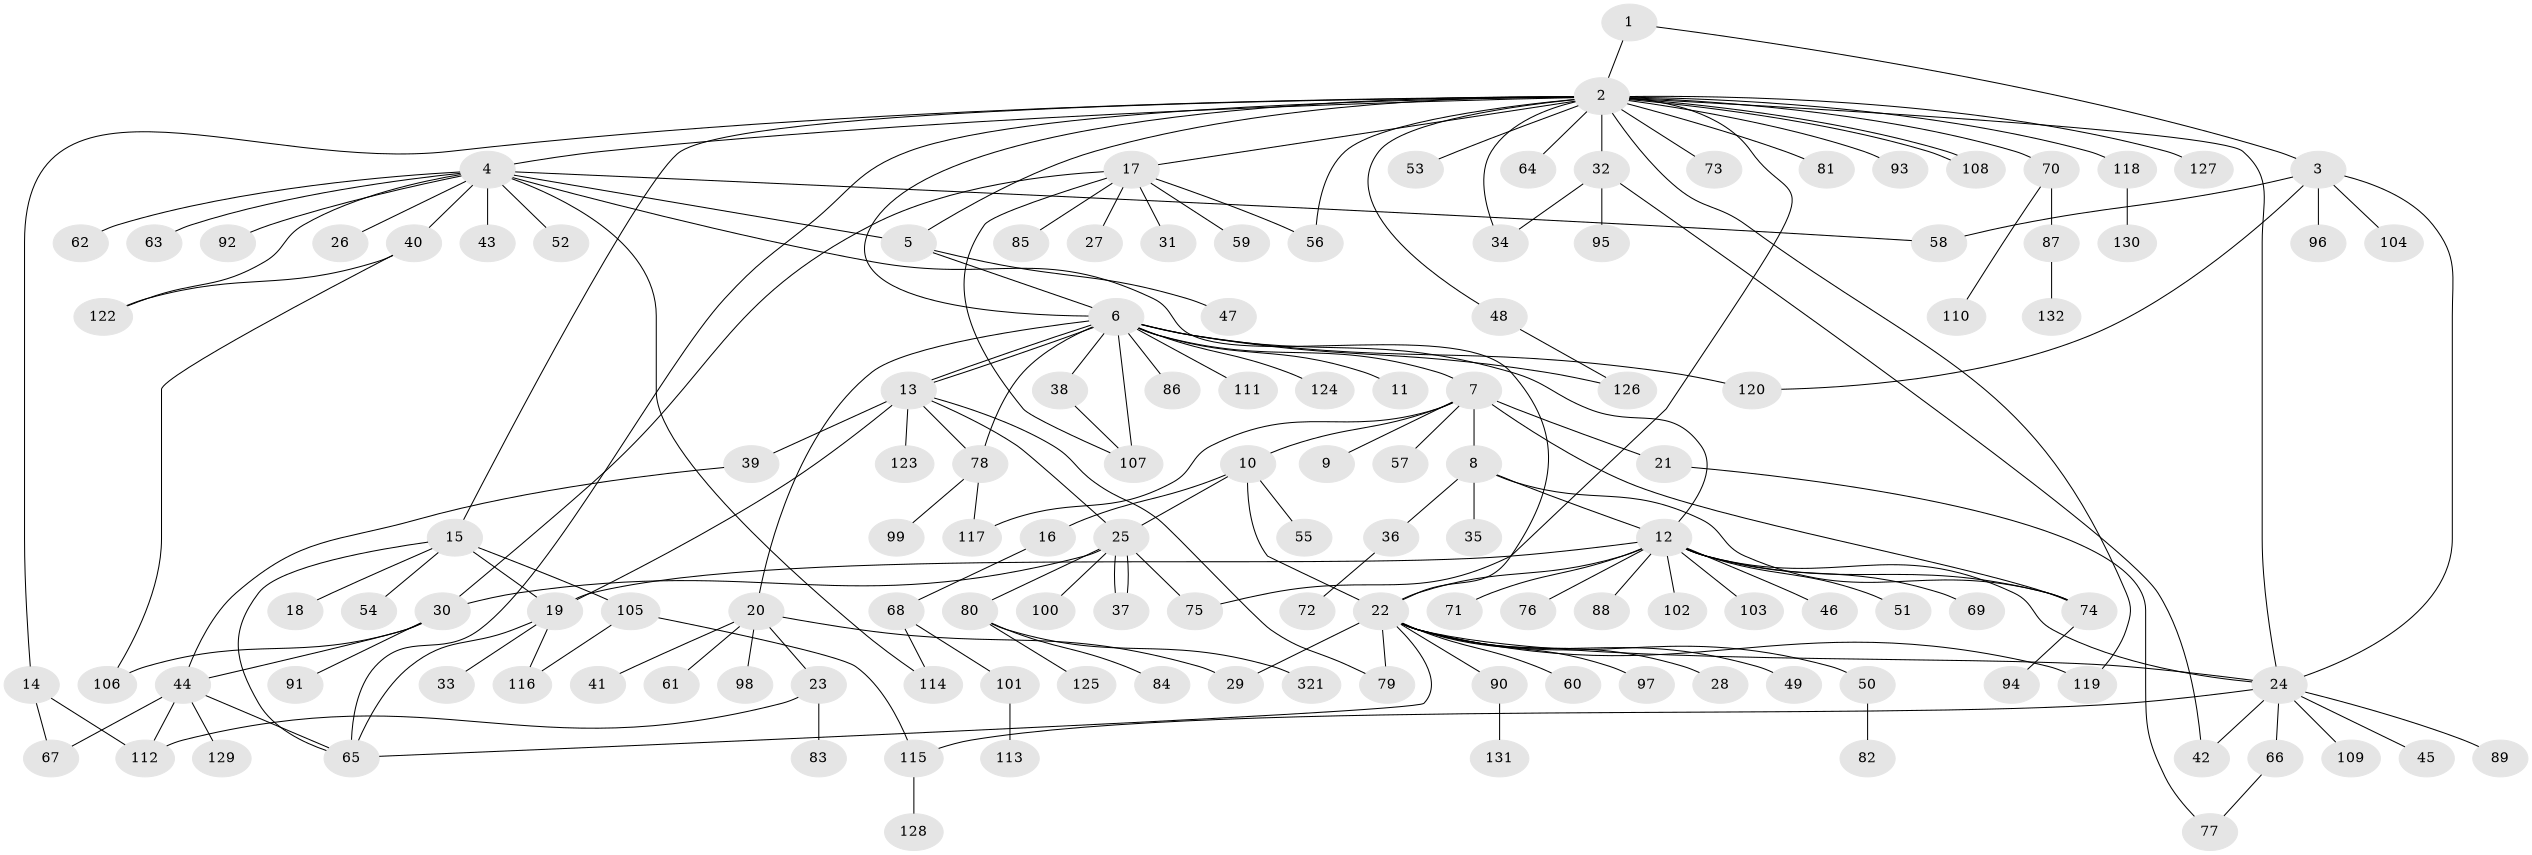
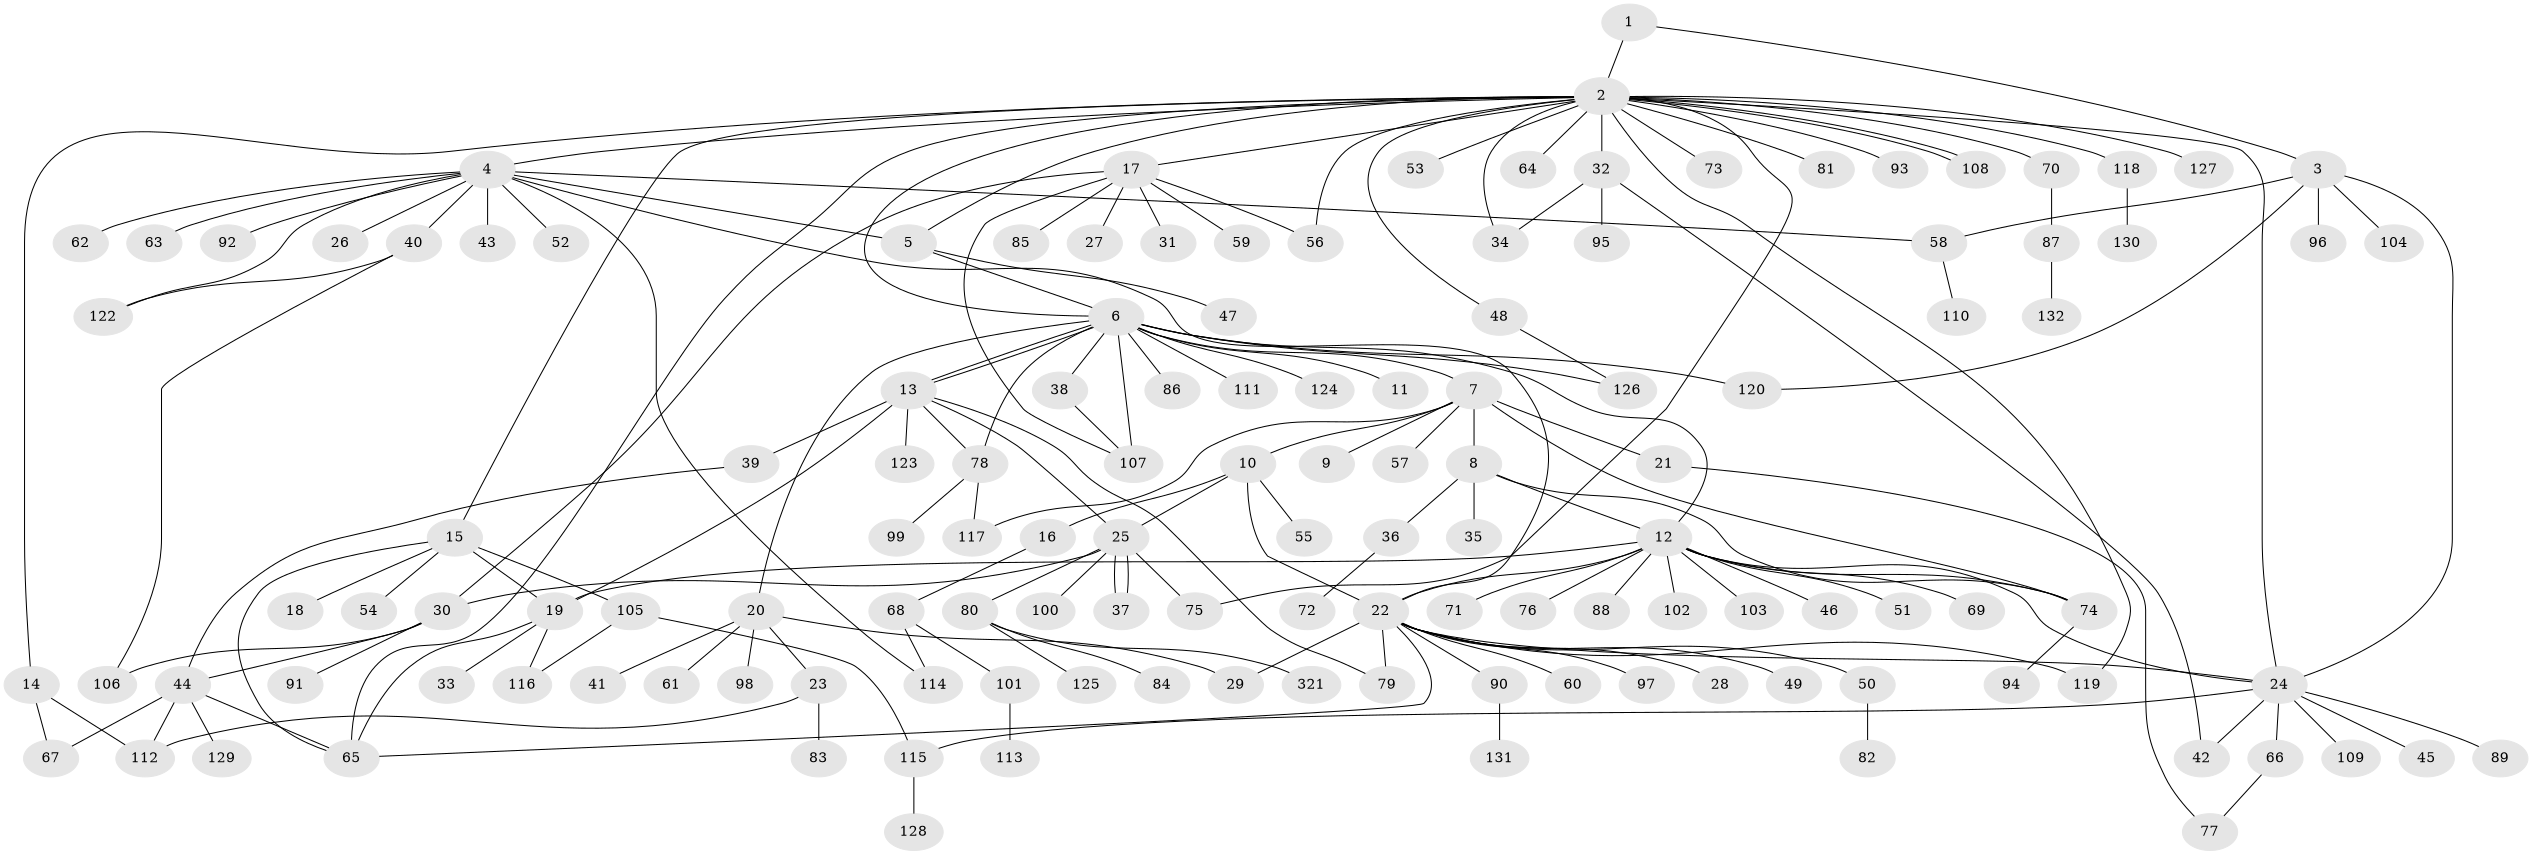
(2003, 243) -> (1948, 280)
